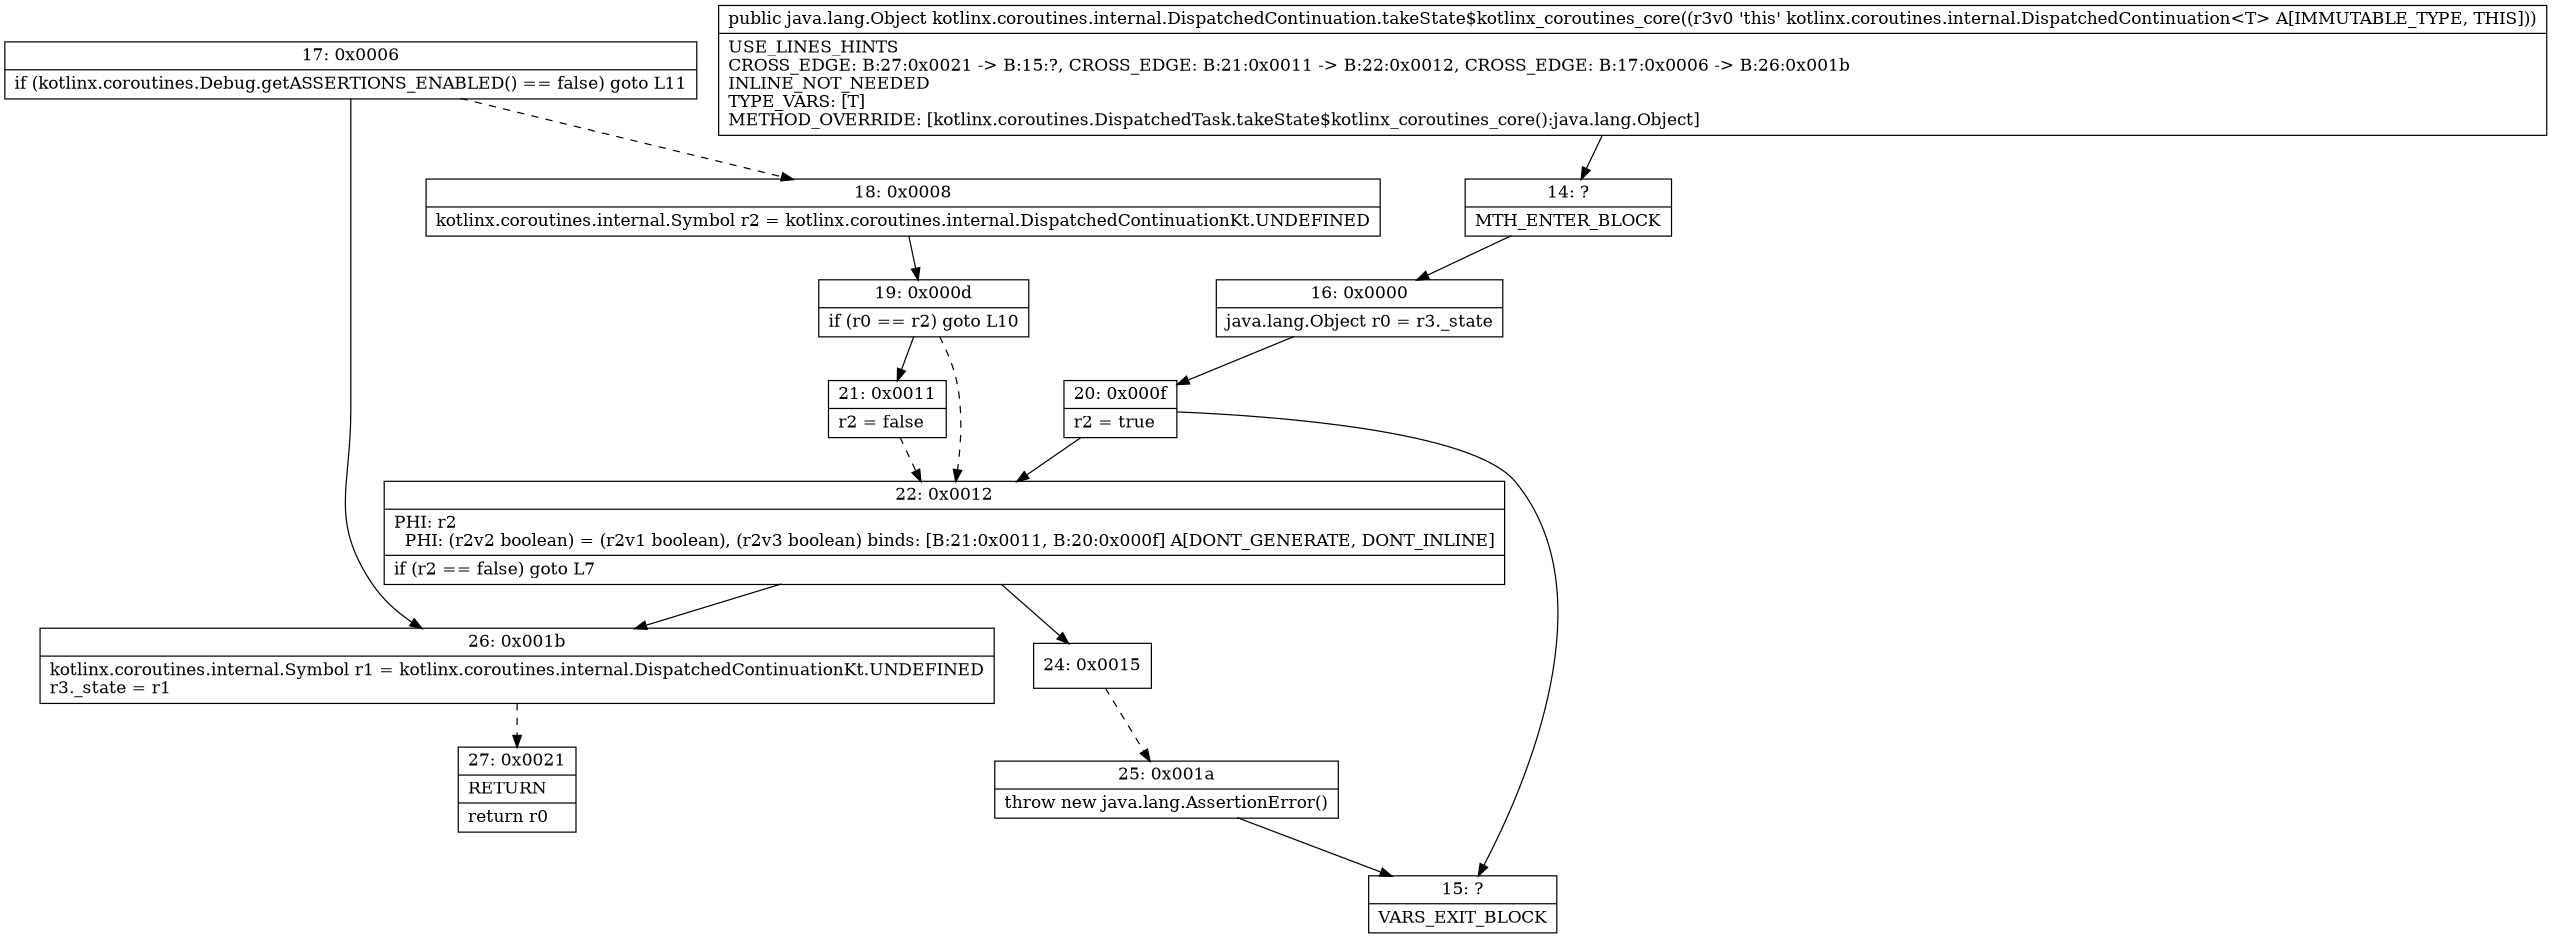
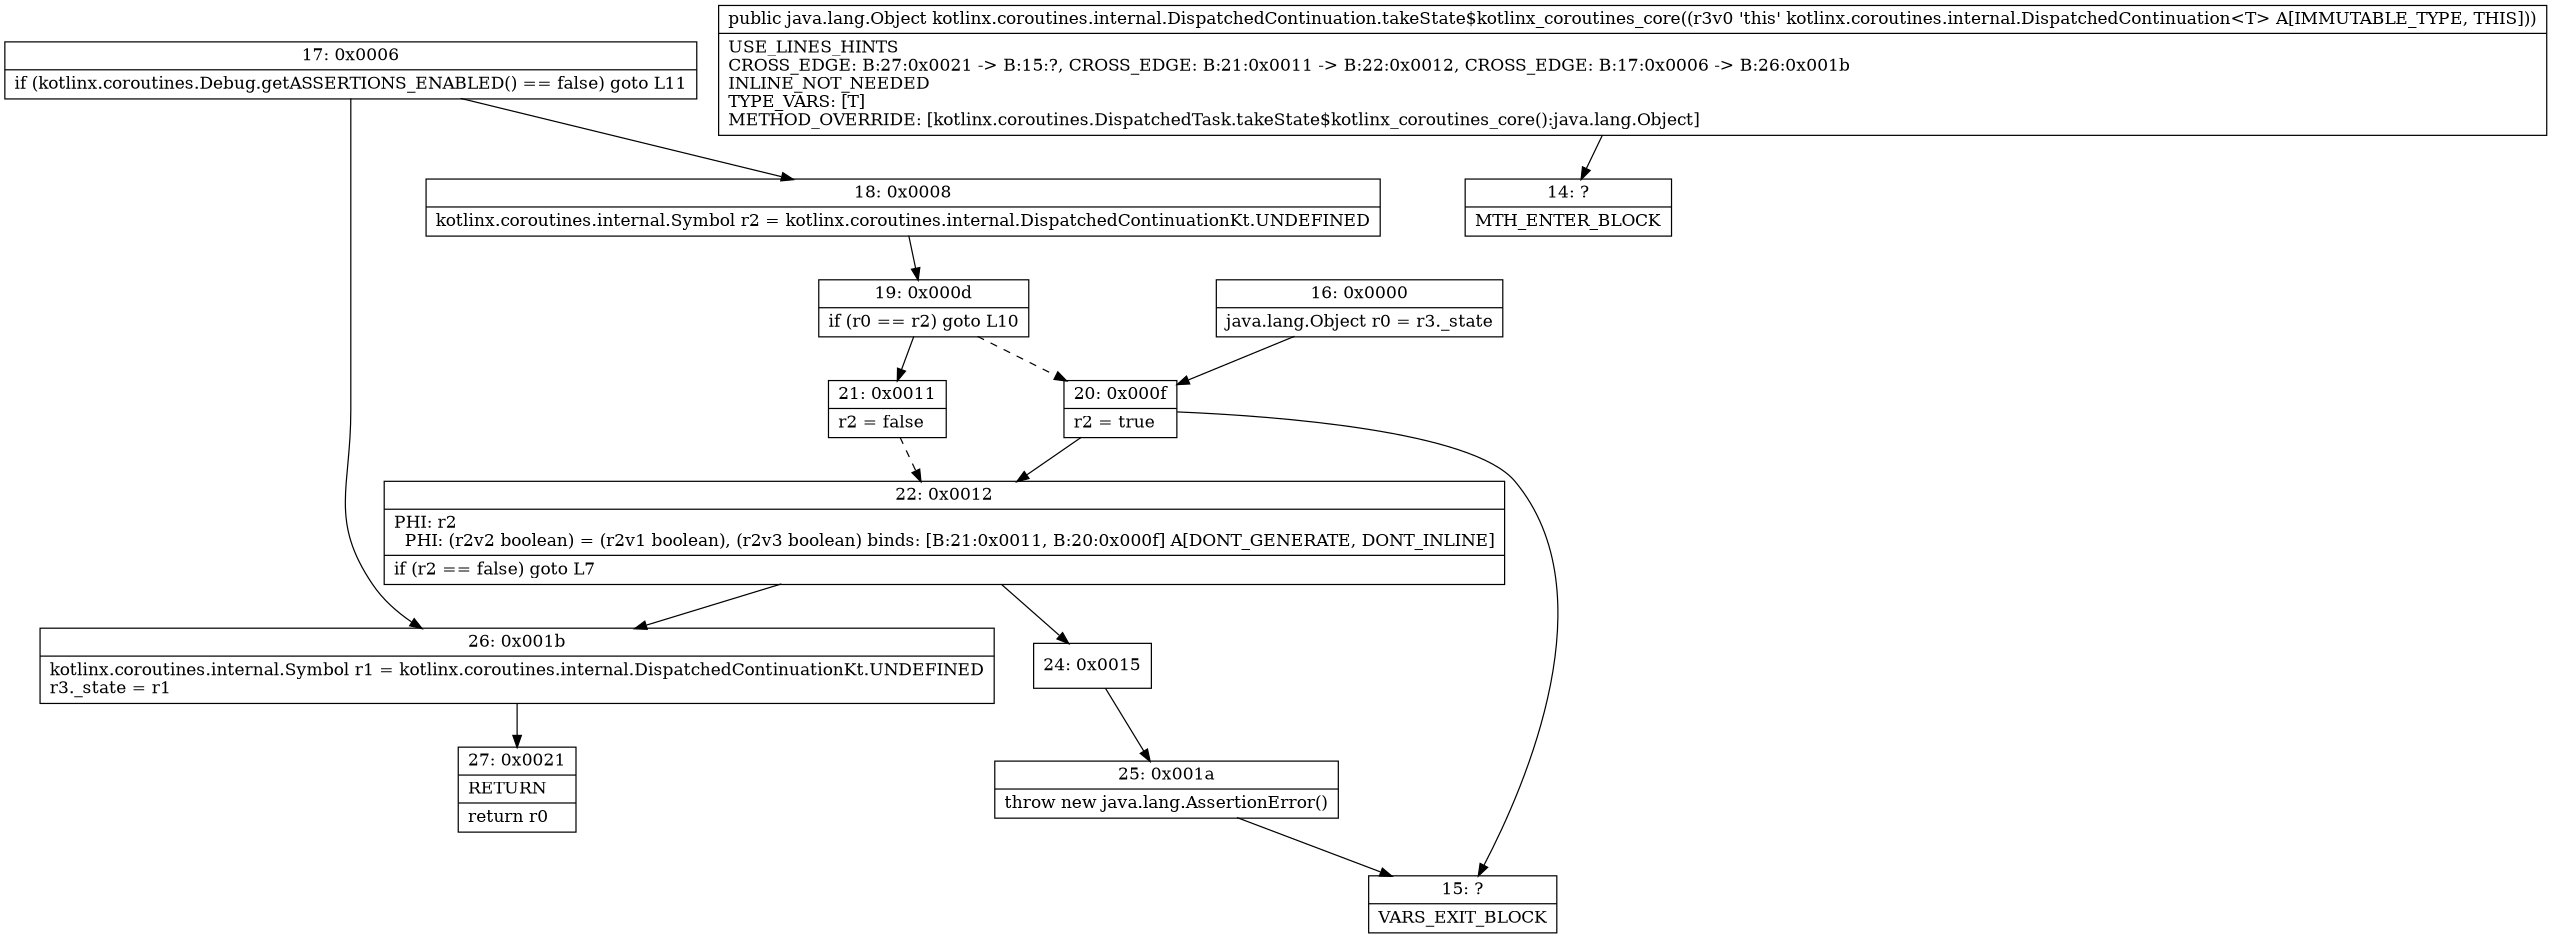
(621, 138) -> (621, 138)
(1470, 255) -> none
(960, 401) -> (1017, 356)
(517, 719) -> (517, 719)
(1125, 720) -> (1125, 720)
